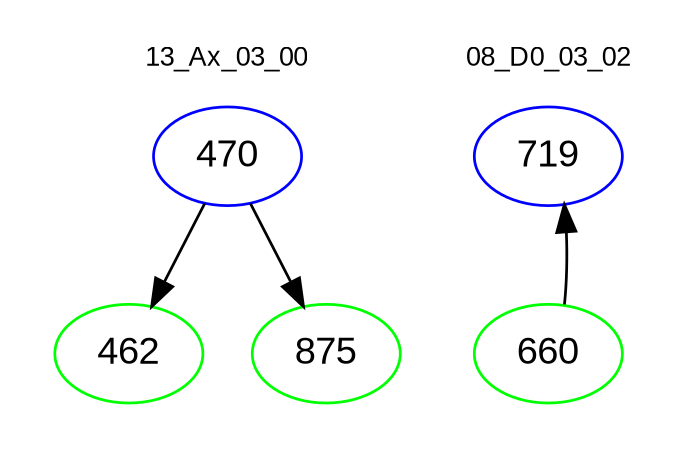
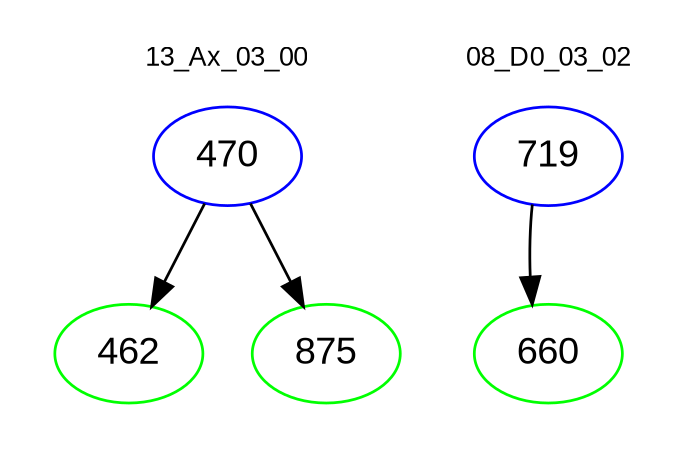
(567, 269) -> (530, 241)
